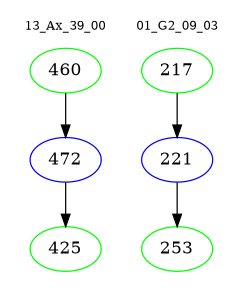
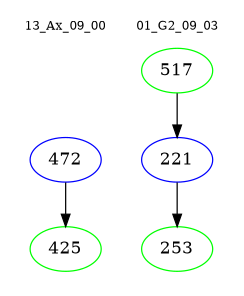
(66, 27) -> (66, 27)
(66, 71) -> none
(177, 71) -> (177, 71)
